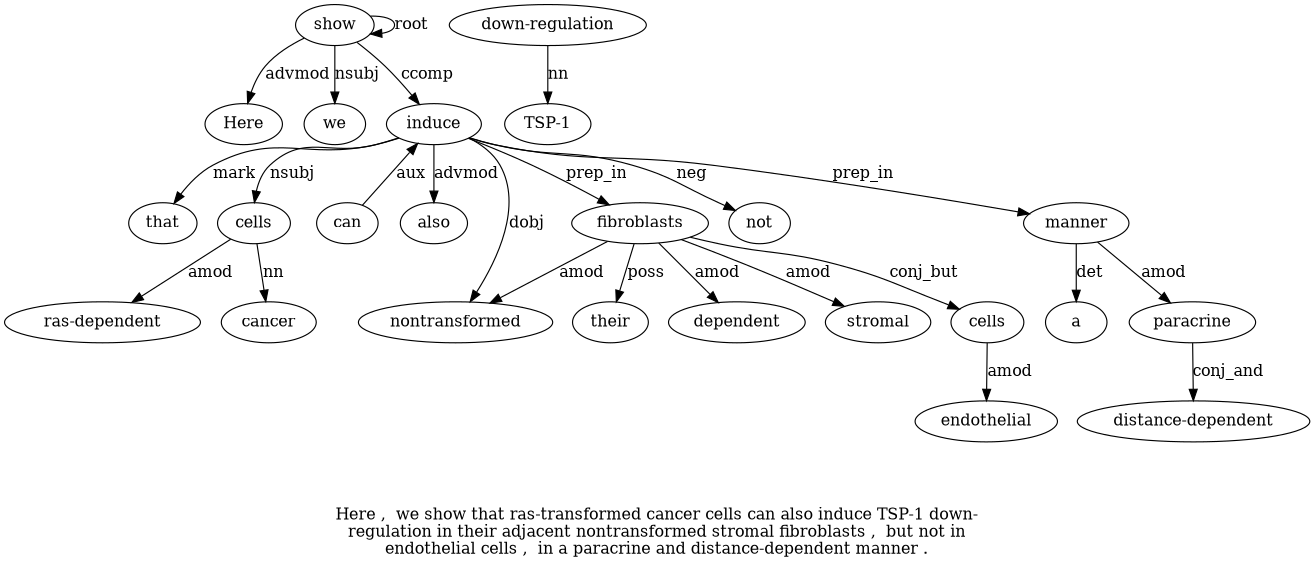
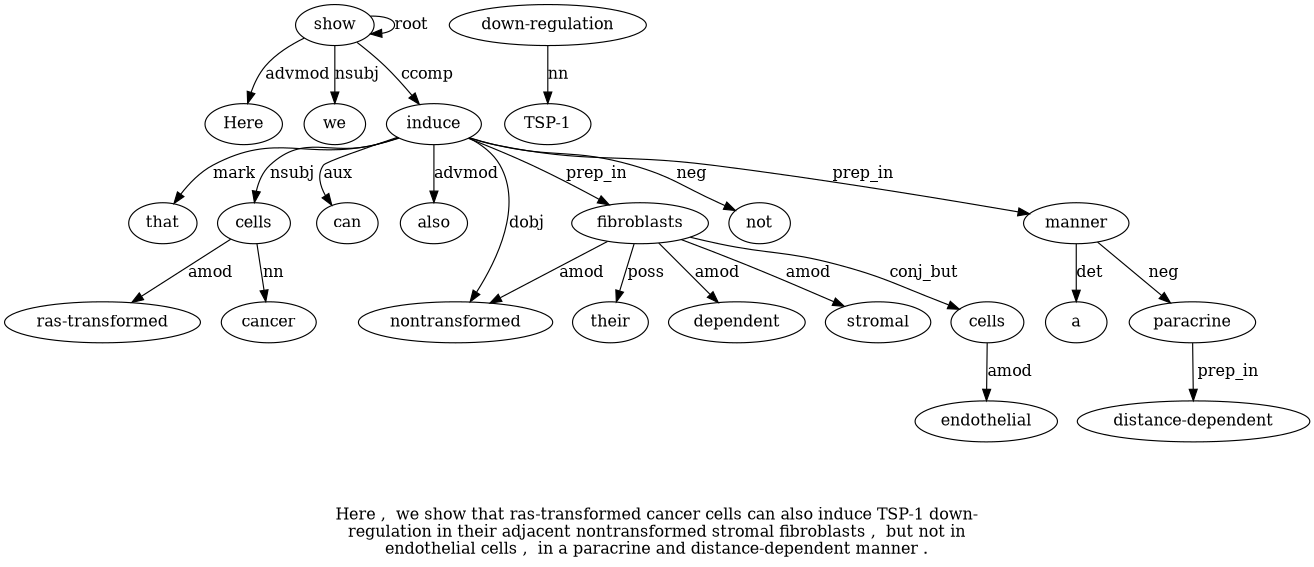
(386, 179) -> (342, 157)
(1164, 273) -> (1164, 273)
(102, 322) -> (102, 322)
(1228, 372) -> (1228, 372)
